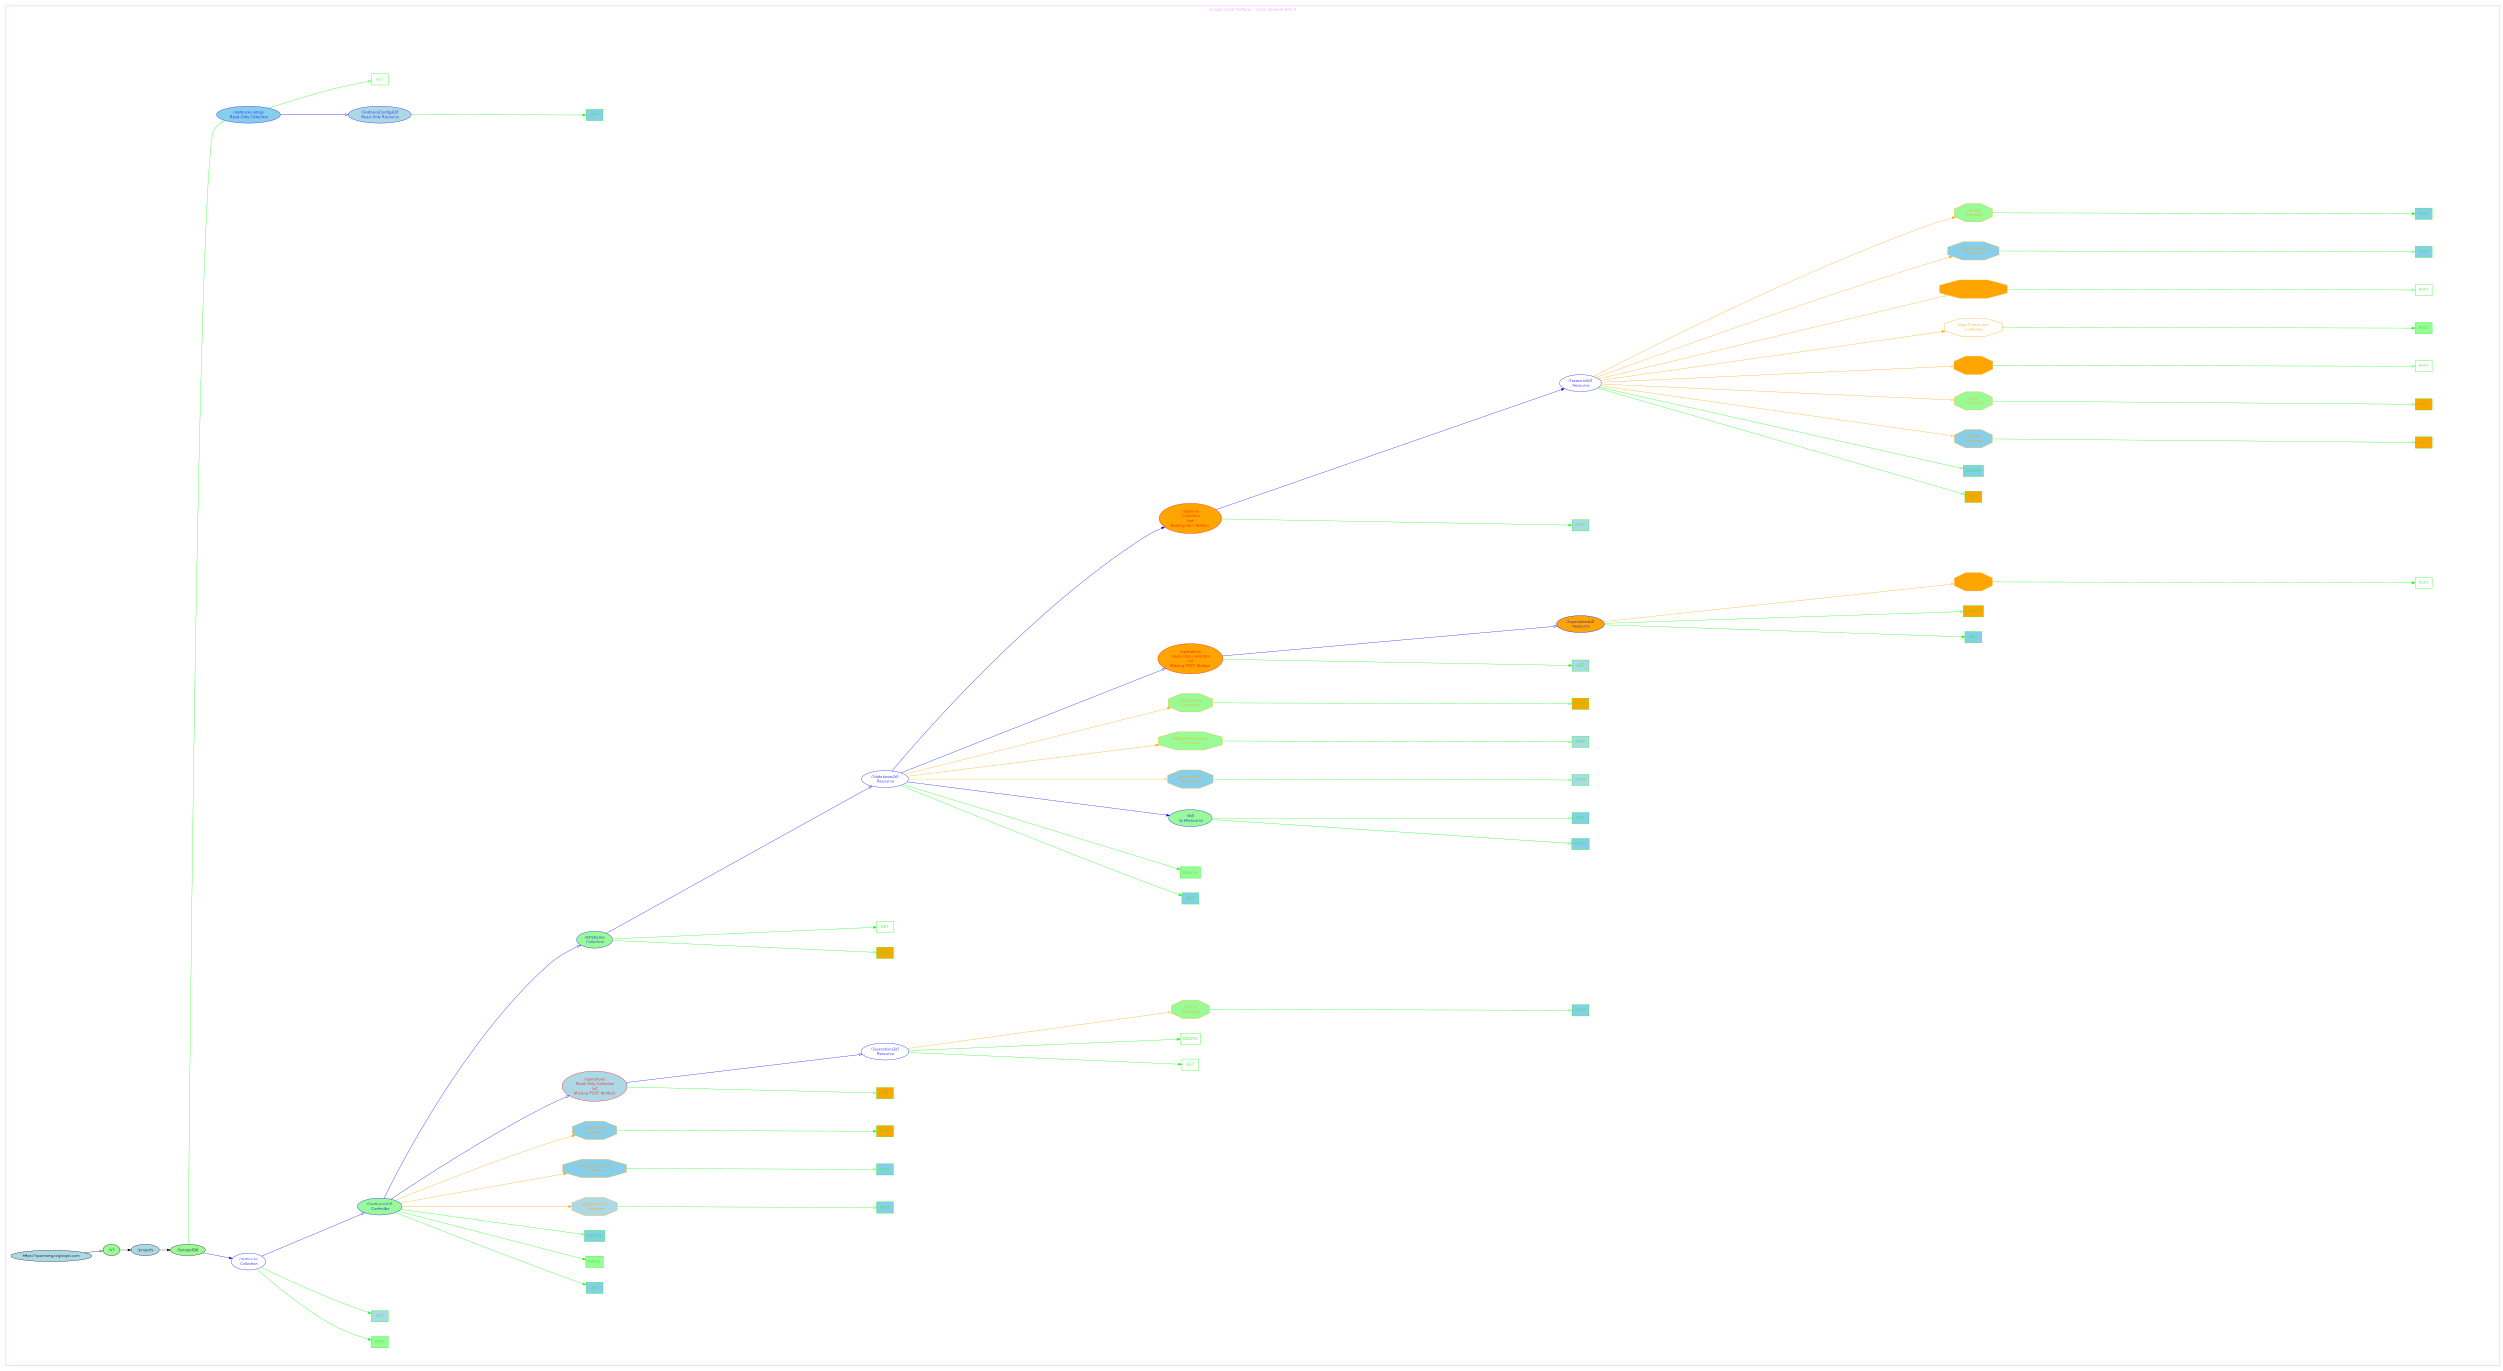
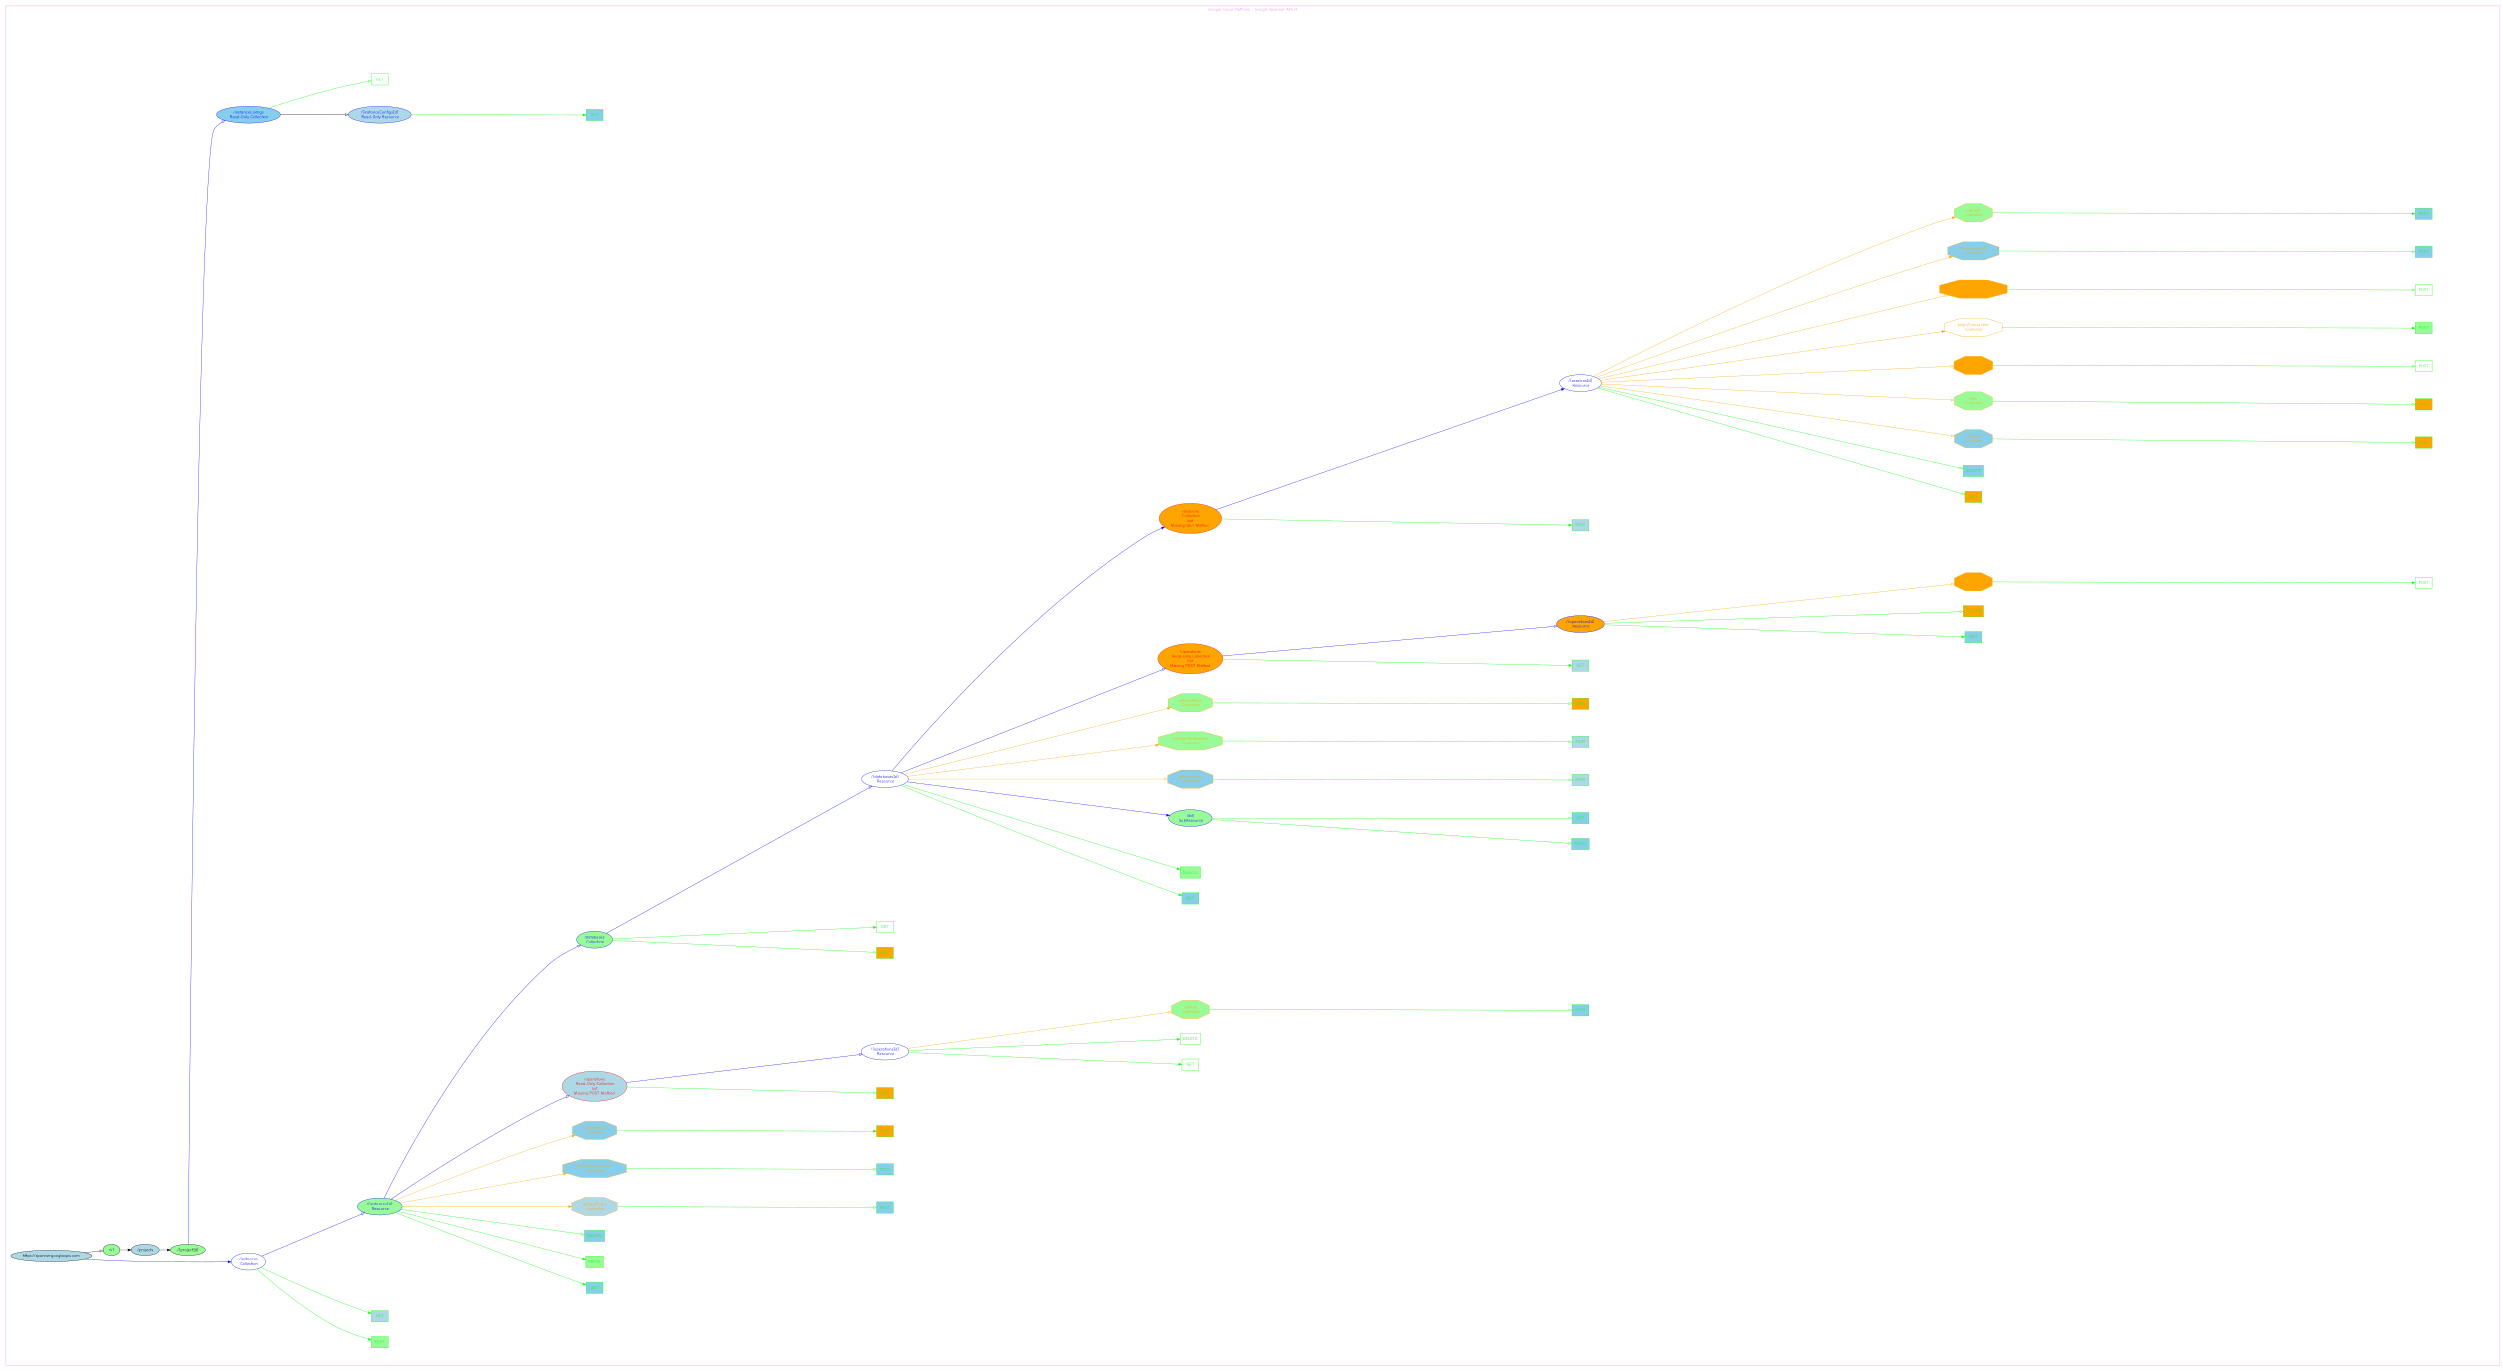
(1253, 10) -> (1253, 10)
(313, 115) -> (313, 115)
(195, 681) -> (195, 681)
(380, 1207) -> (380, 1207)
(216, 1255) -> (157, 1262)
